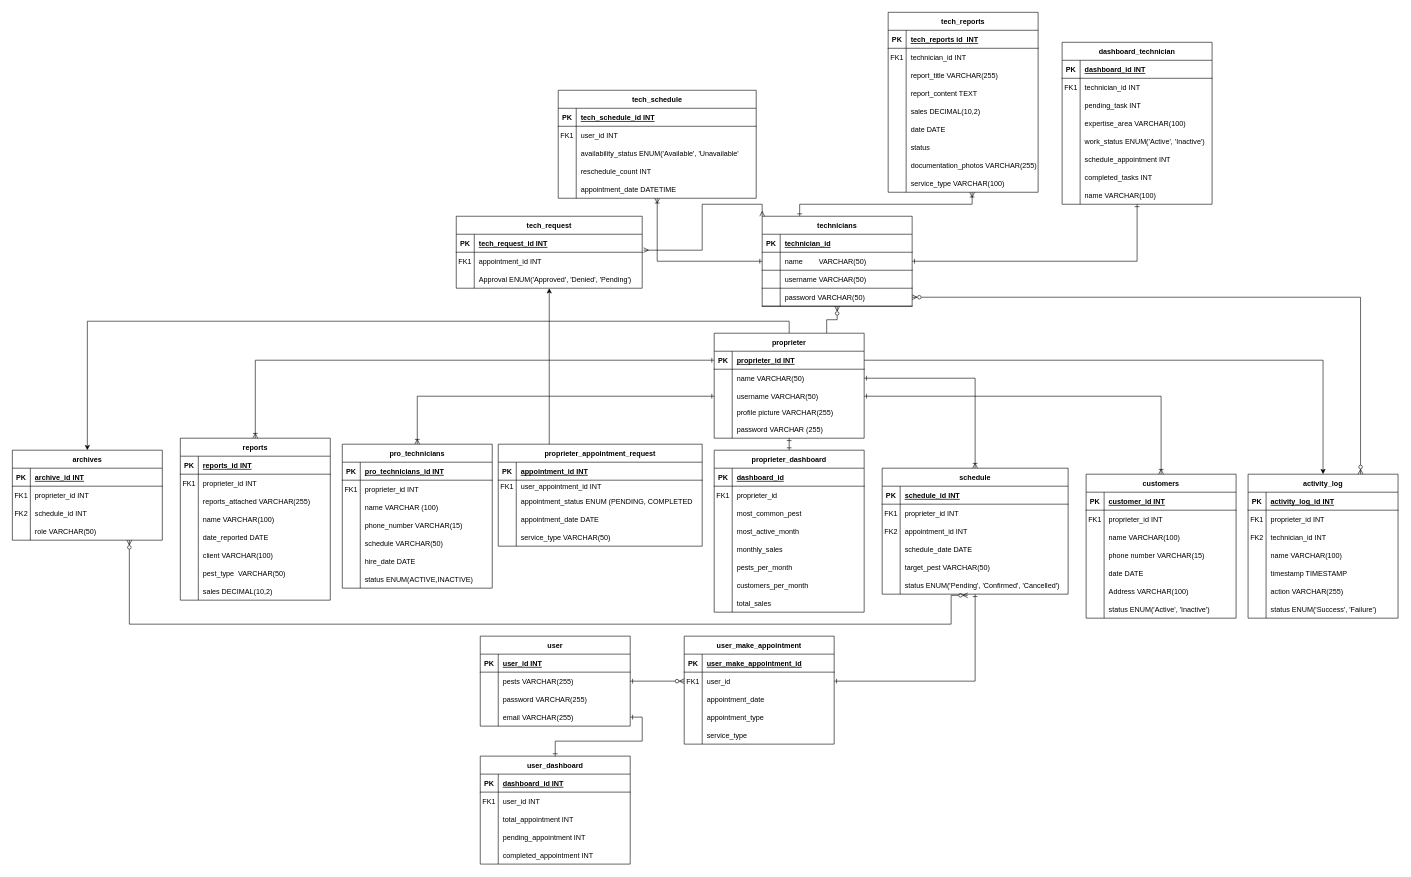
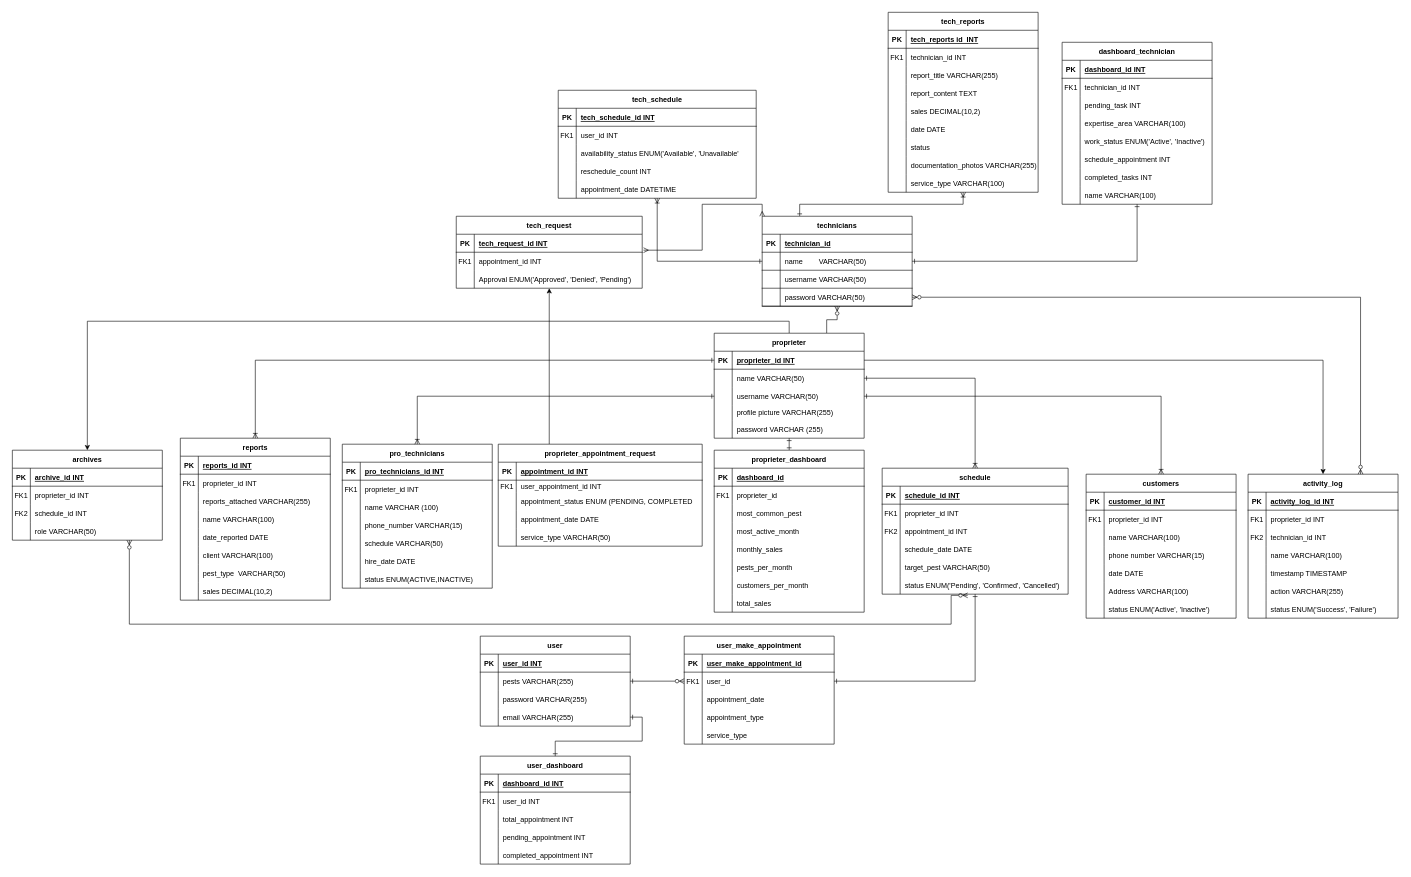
(972, 204) -> (963, 199)
